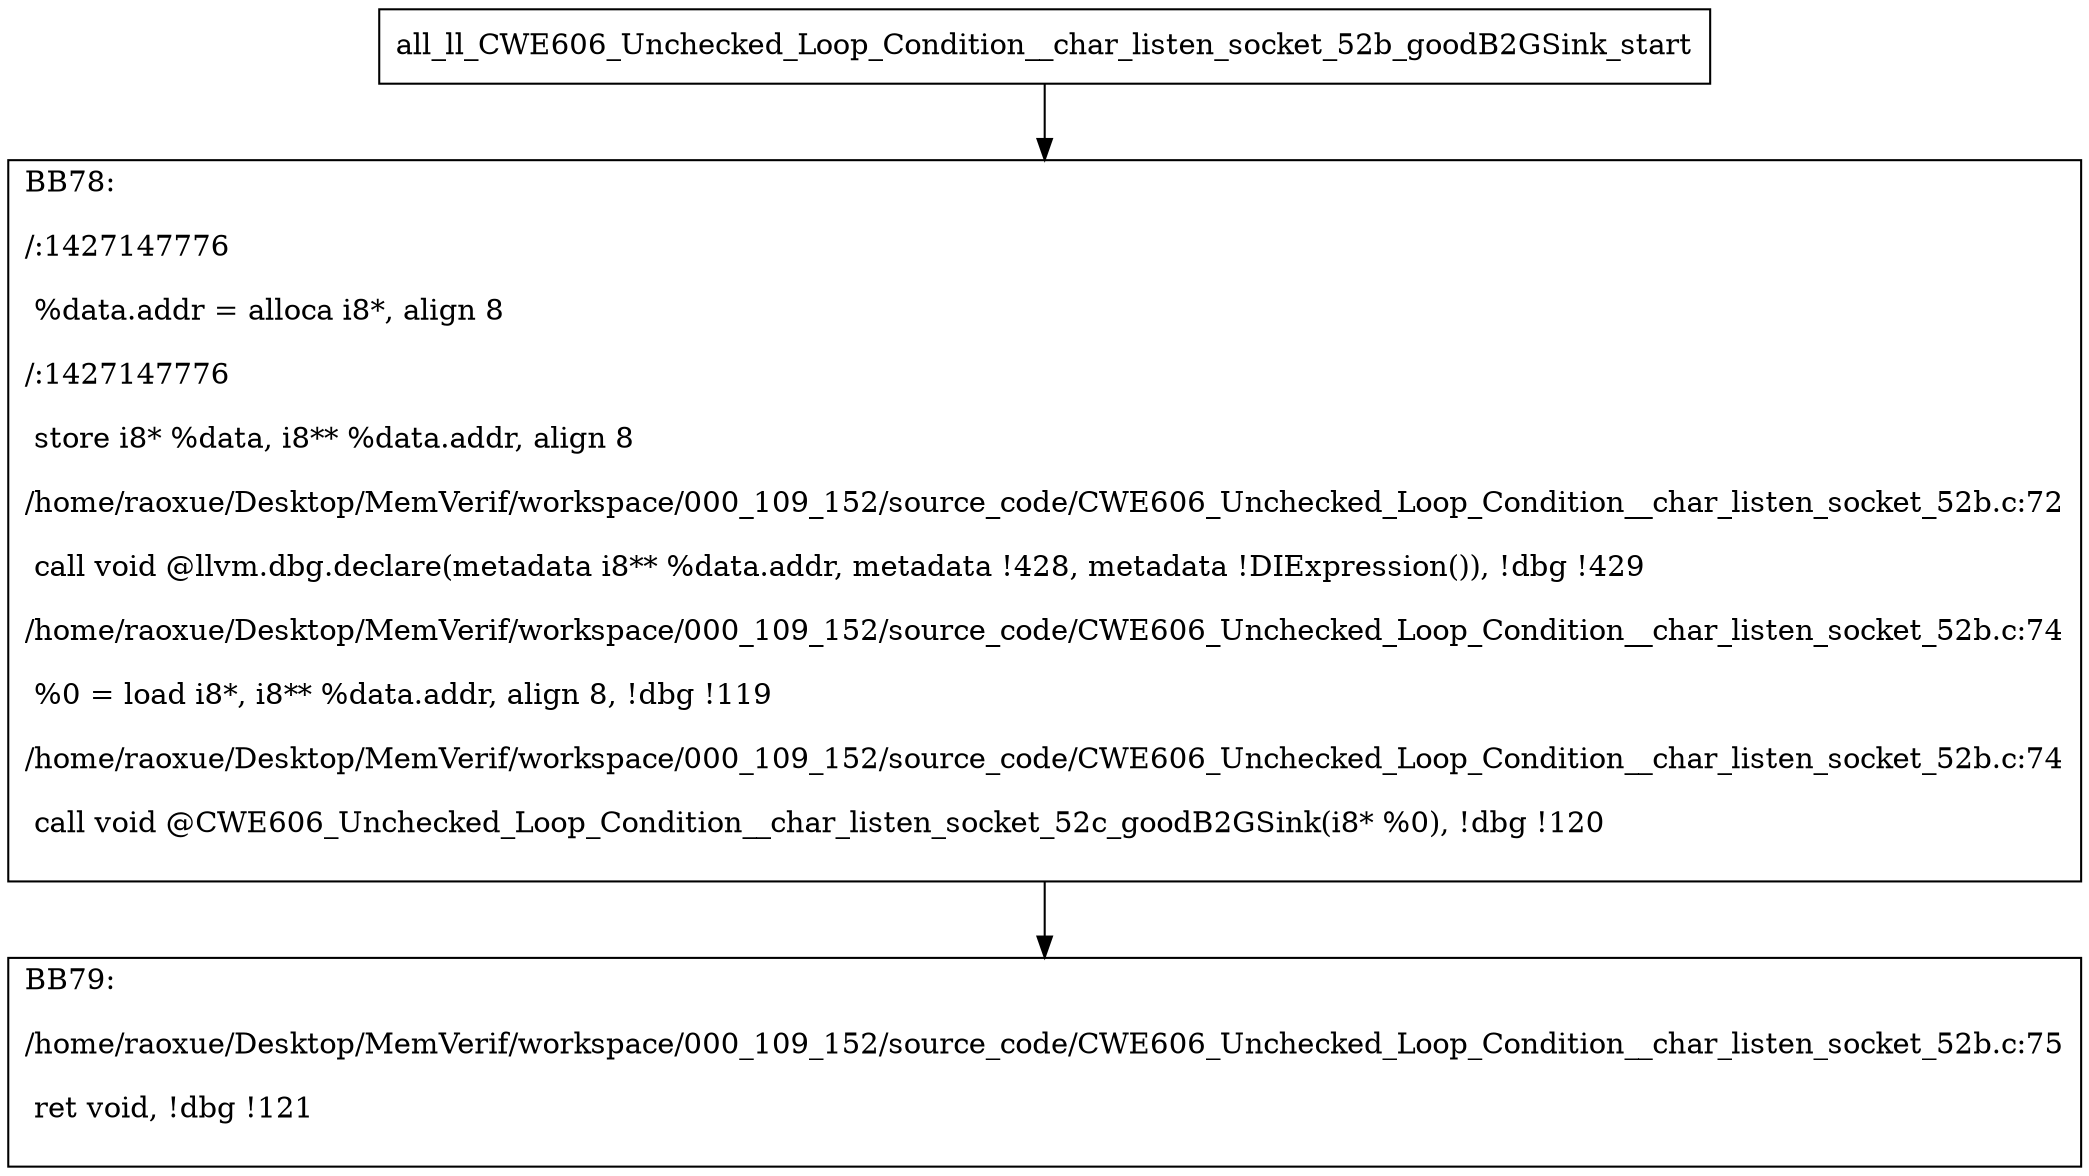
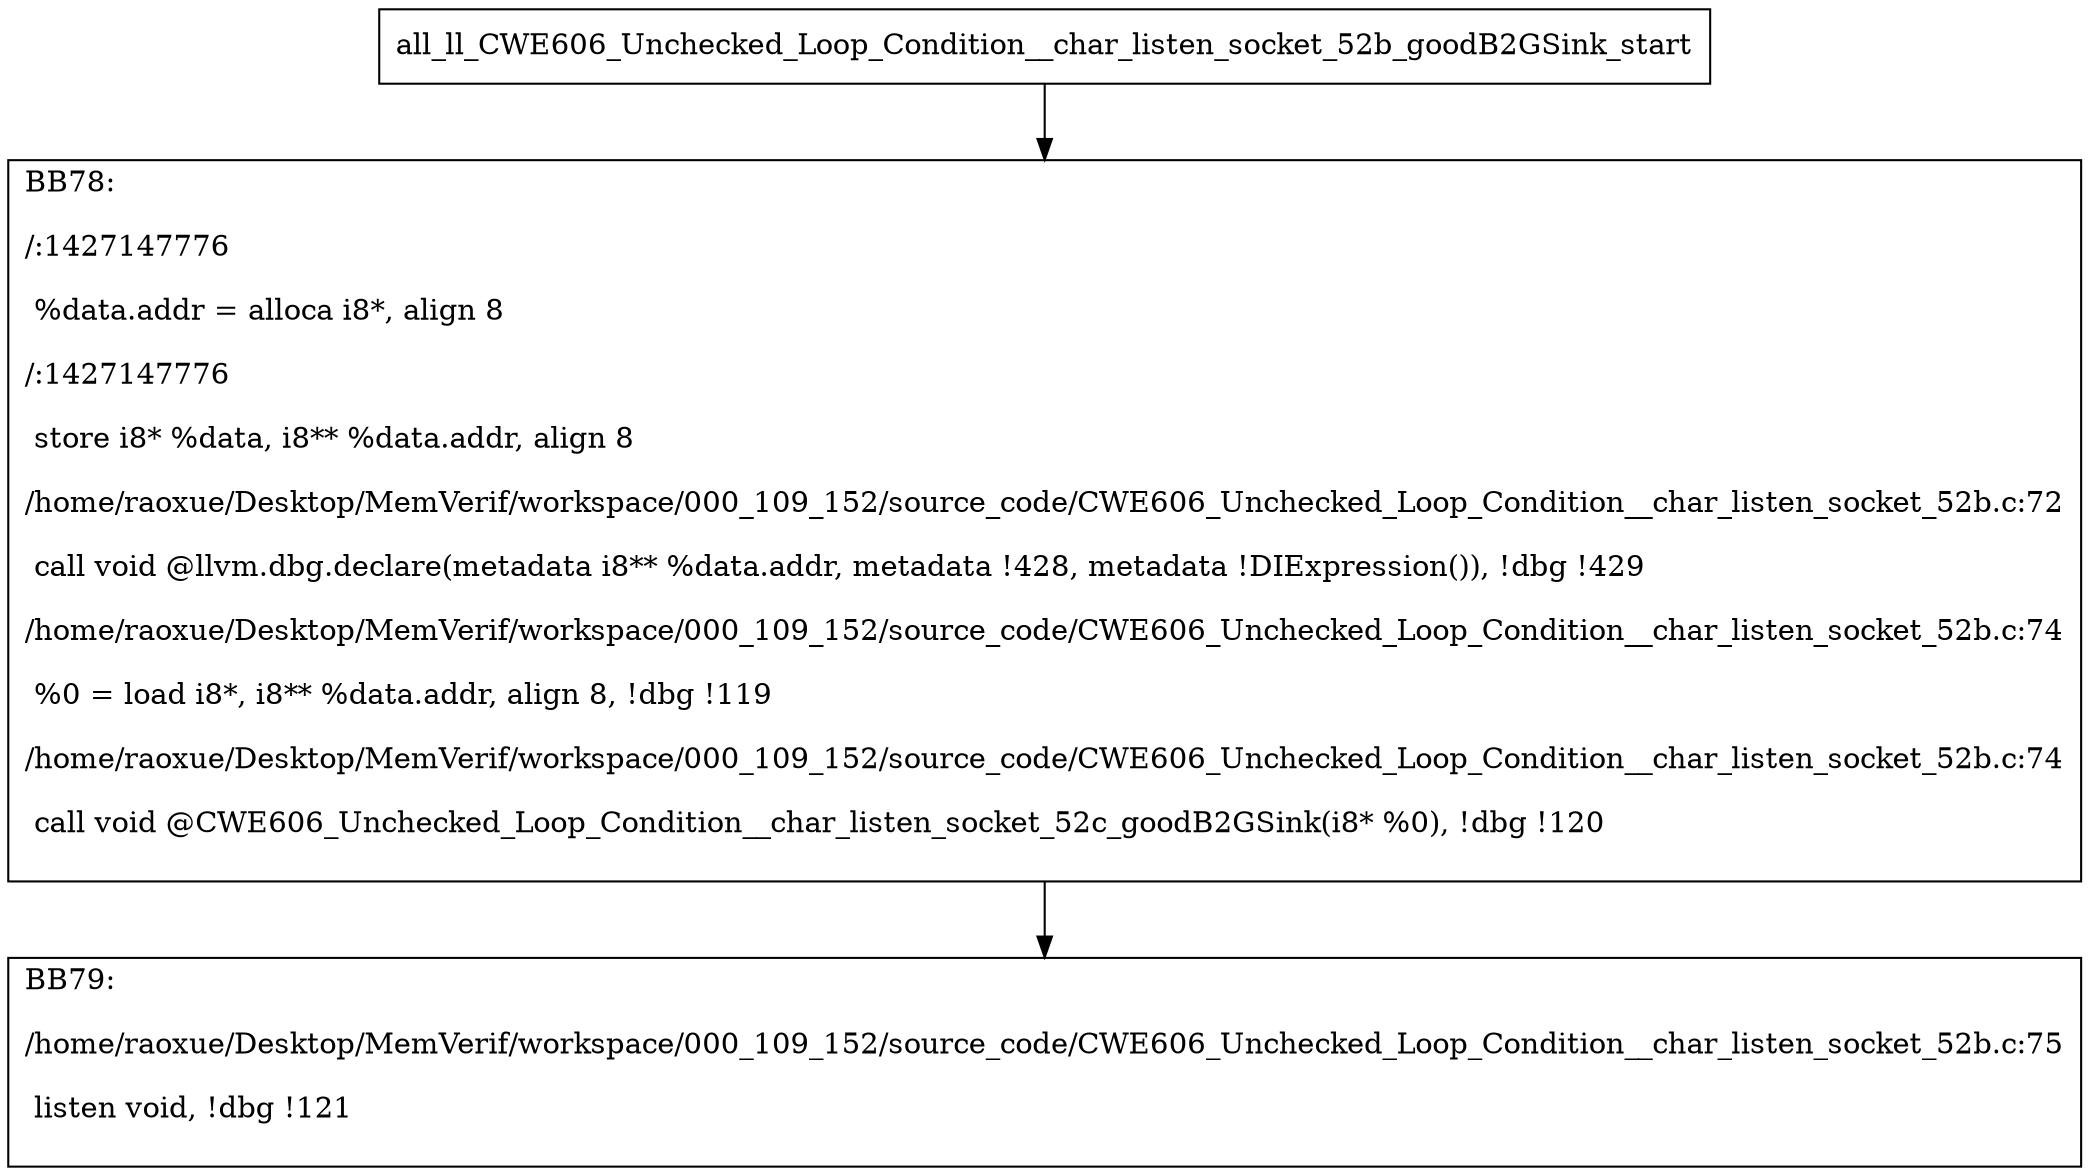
(169, 1109) -> (189, 1109)
